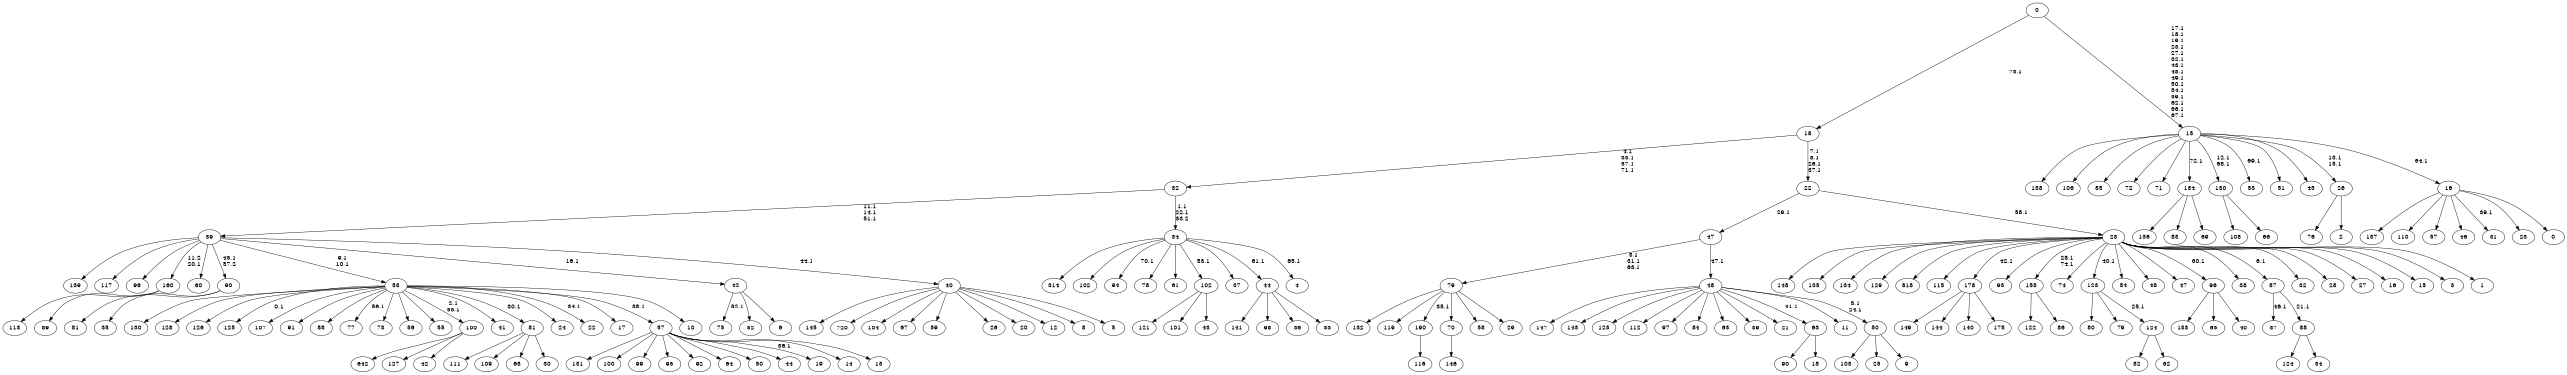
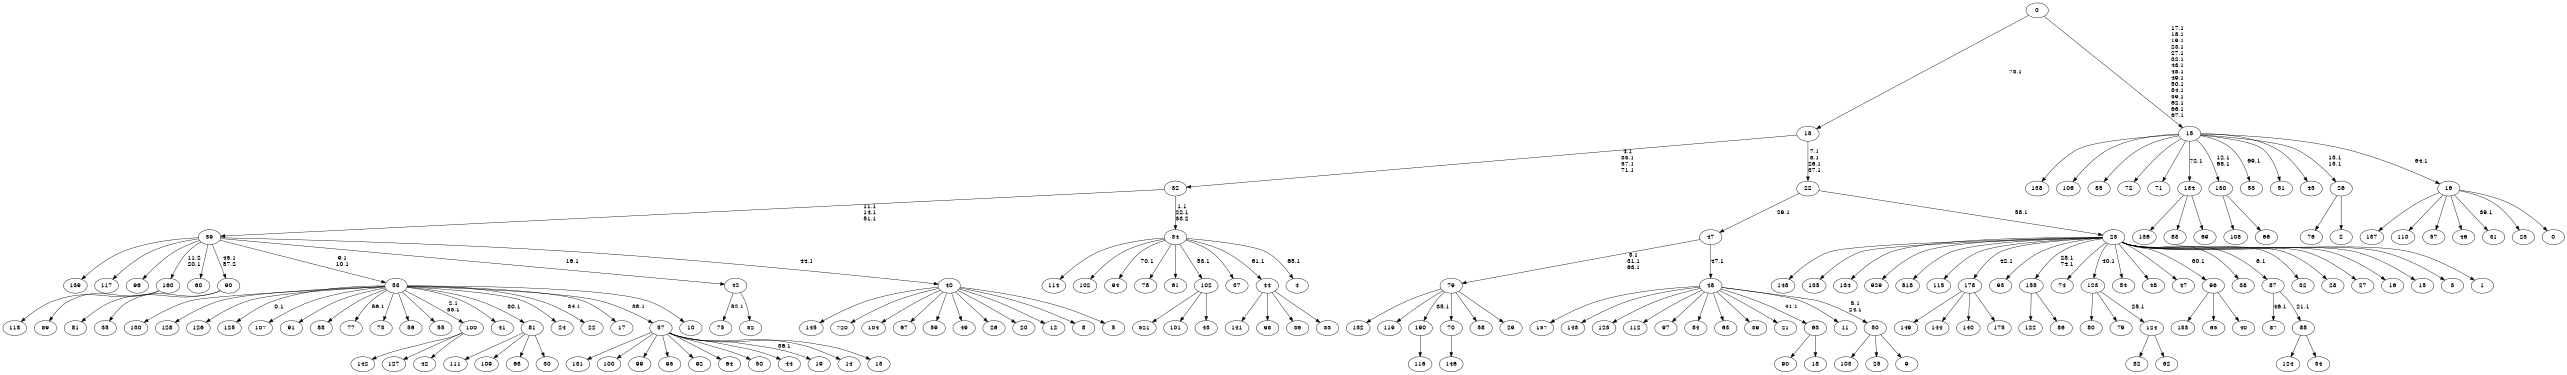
(1054, 286) -> (1054, 286)
(1876, 286) -> (1876, 286)
(781, 328) -> none
none -> (964, 328)
(1144, 328) -> (1144, 328)
(1542, 328) -> (1542, 328)
(363, 364) -> (363, 364)
